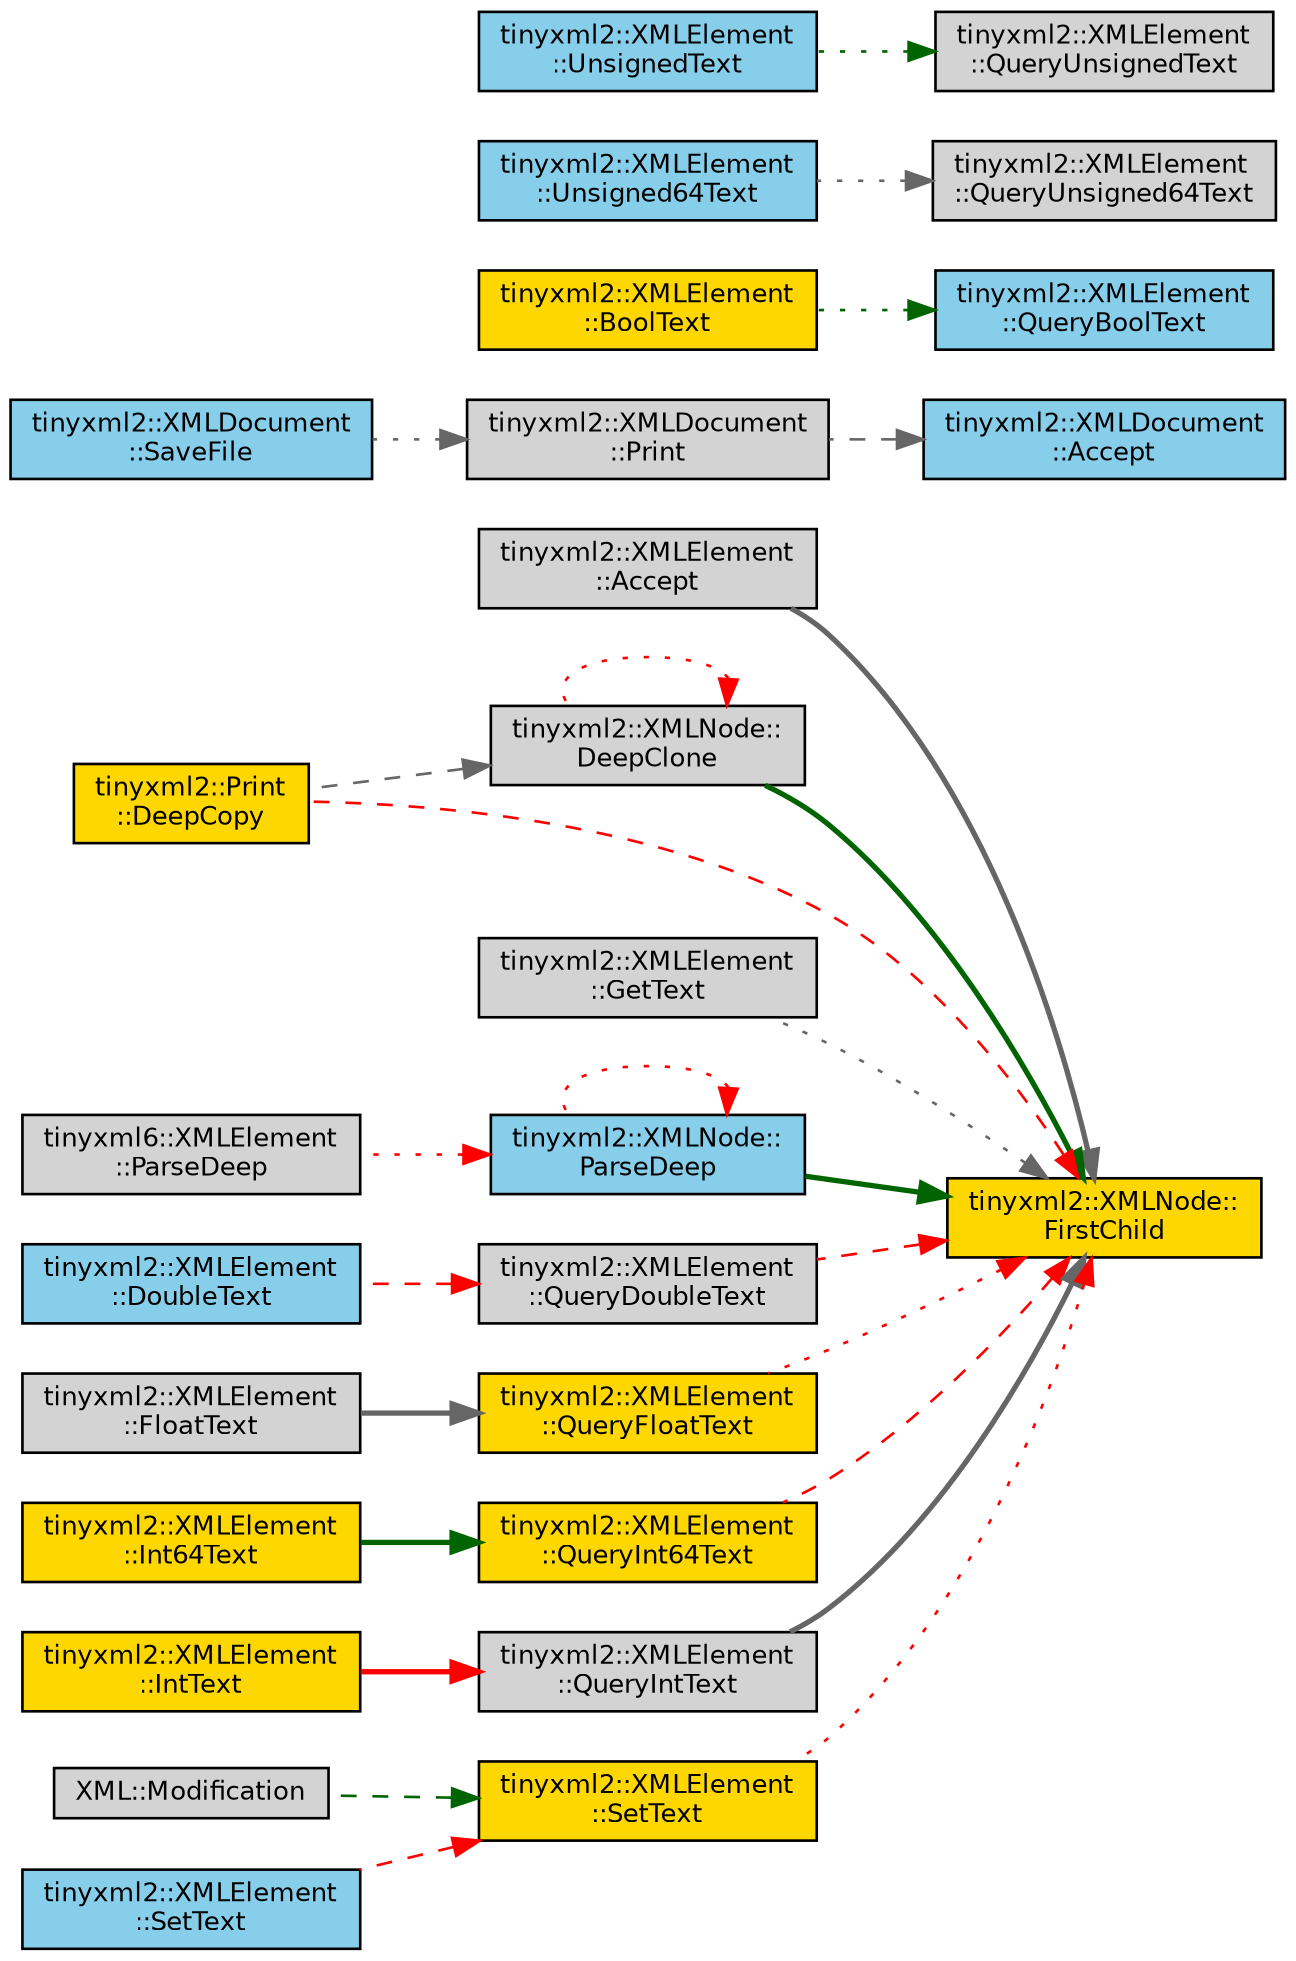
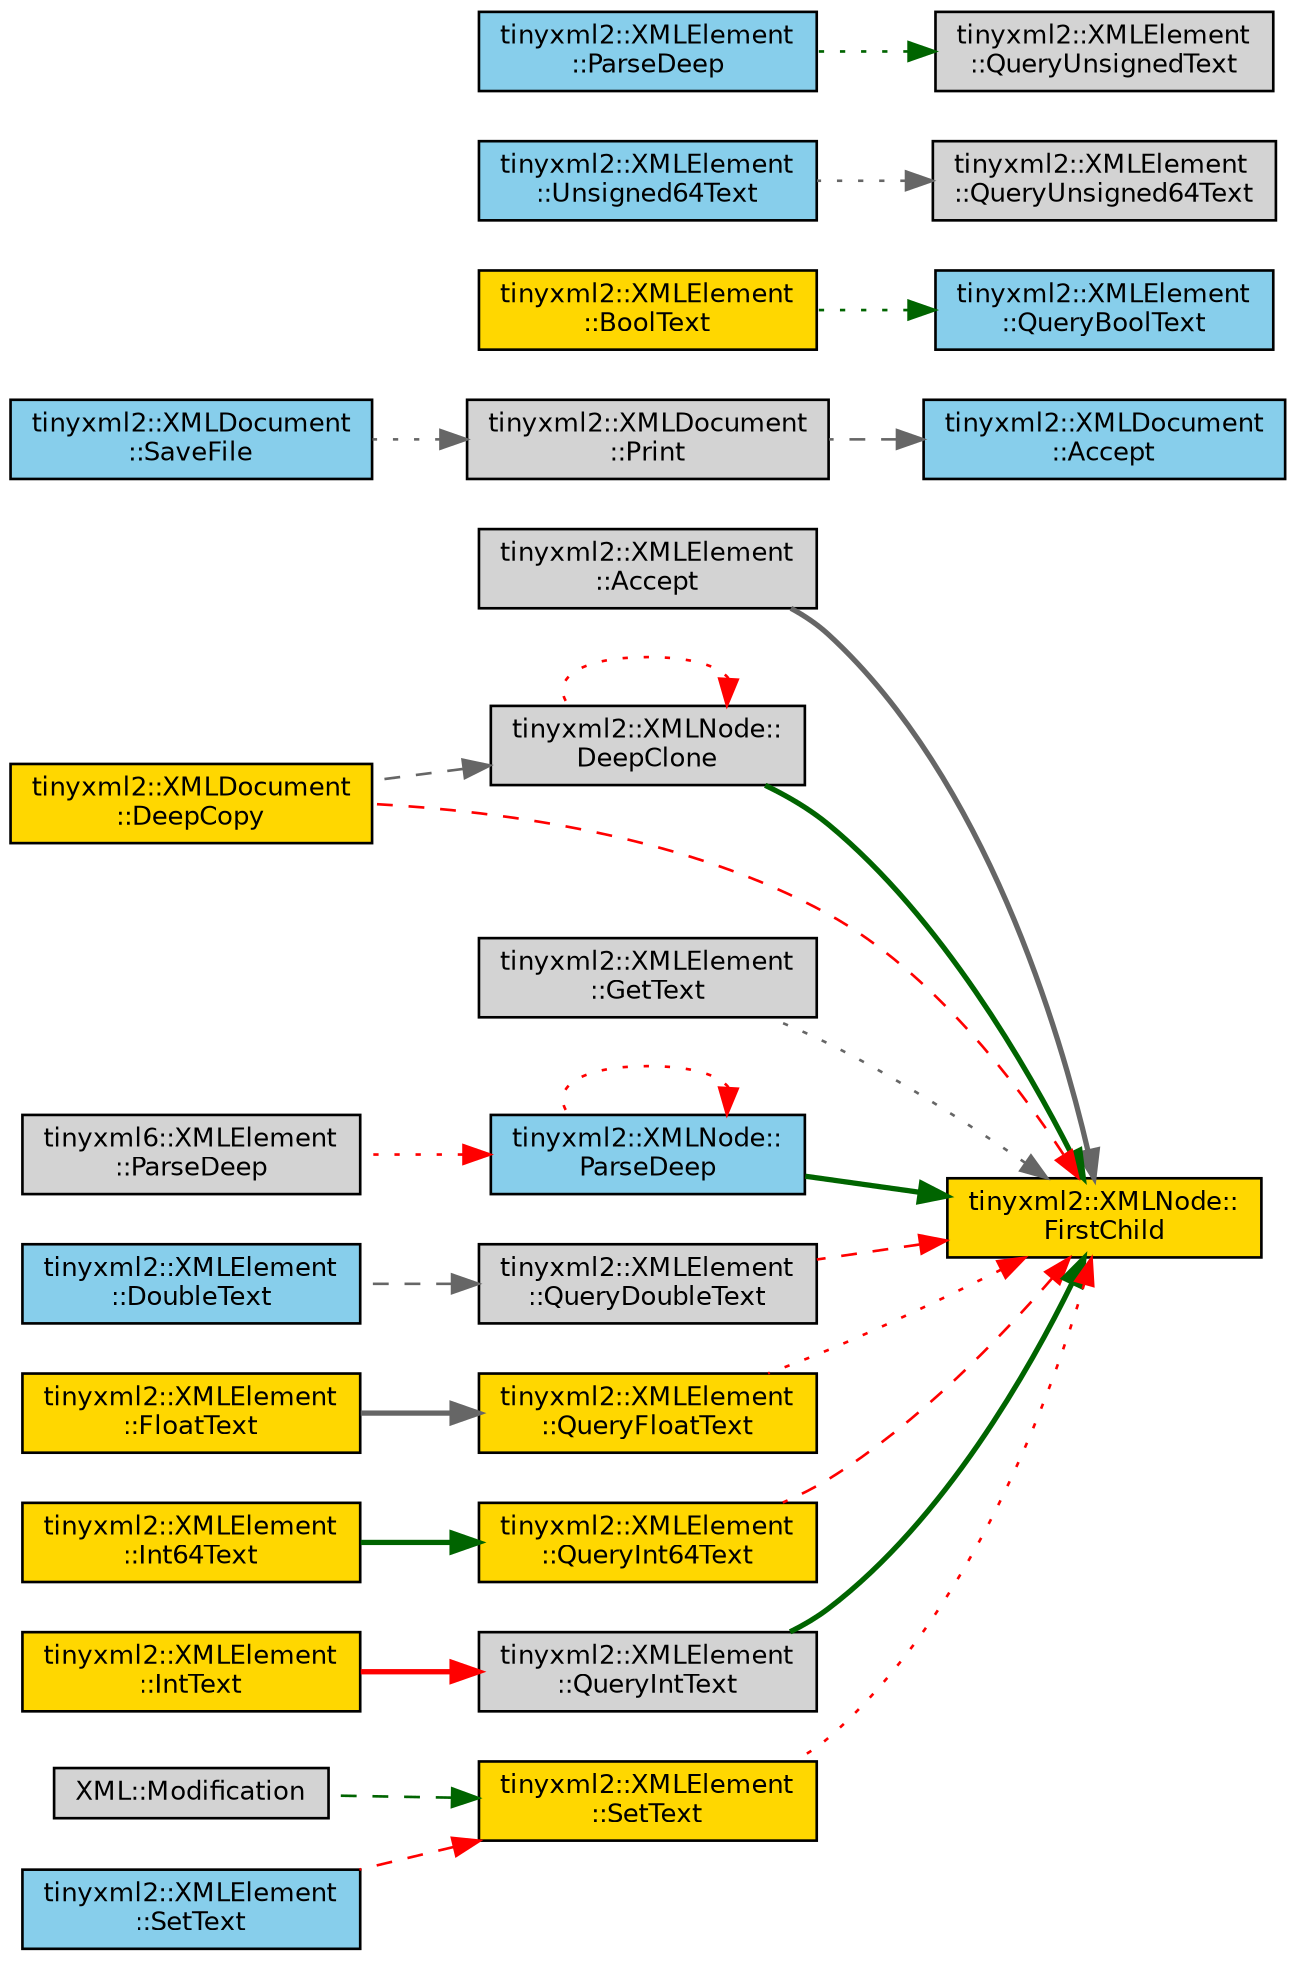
(648, 51) -> (648, 51)
(191, 804) -> (191, 804)
(406, 1284) -> (406, 1284)
(191, 1413) -> (191, 1413)
(954, 1477) -> (954, 1477)
